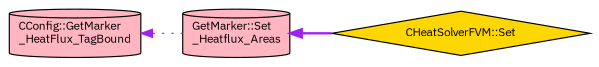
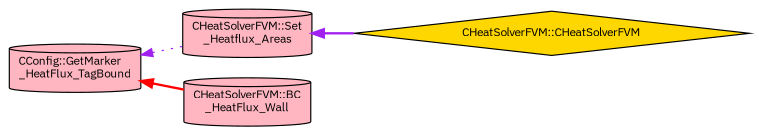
(236, 33) -> (247, 33)
(461, 33) -> (552, 33)
none -> (247, 102)
